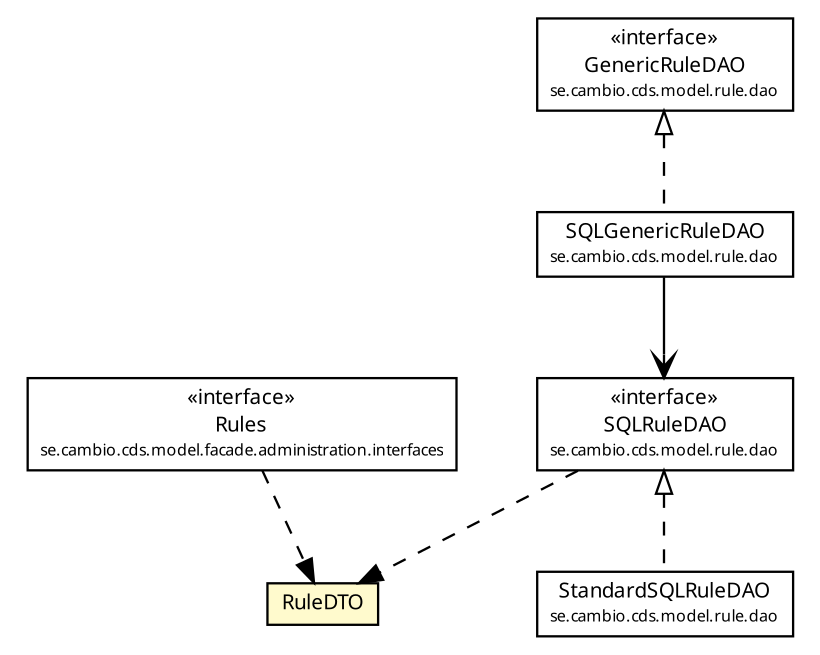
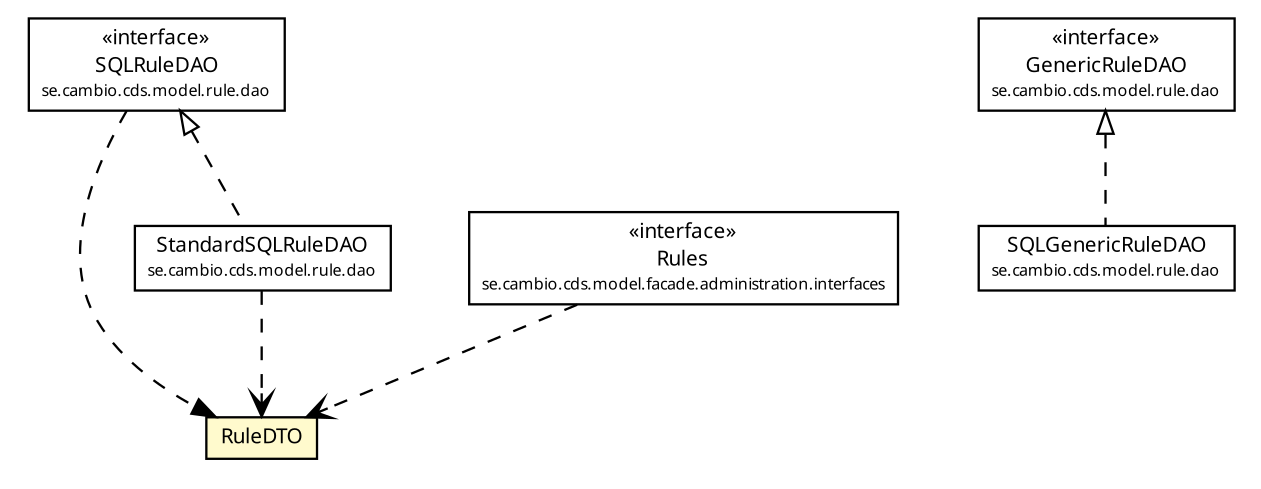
(664, 316) -> none
none -> (262, 342)
(283, 516) -> (453, 356)
